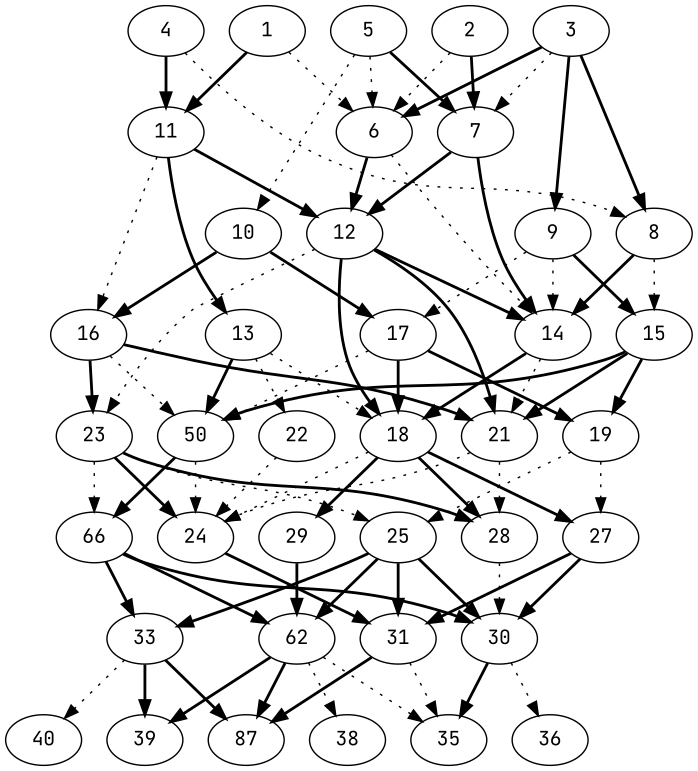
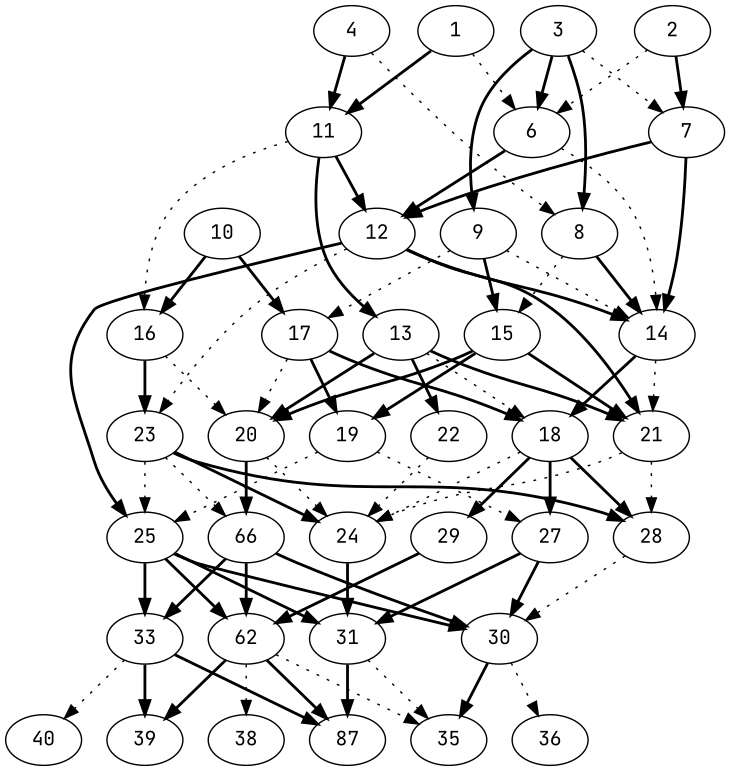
(369, 31) -> none
(342, 334) -> (116, 300)
(291, 377) -> (519, 383)
(268, 382) -> (422, 379)
(196, 436) -> (246, 436)
